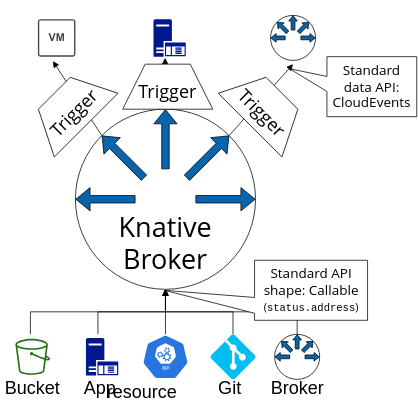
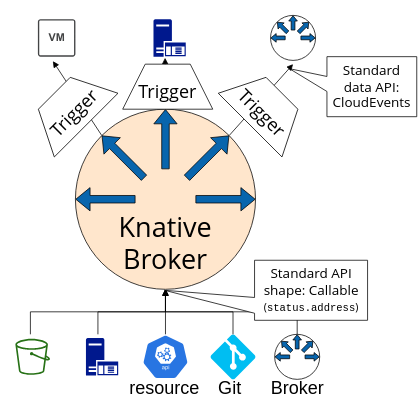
(165, 199) -> (165, 199)
(33, 388) -> none
(100, 388) -> none
(142, 392) -> (164, 388)
